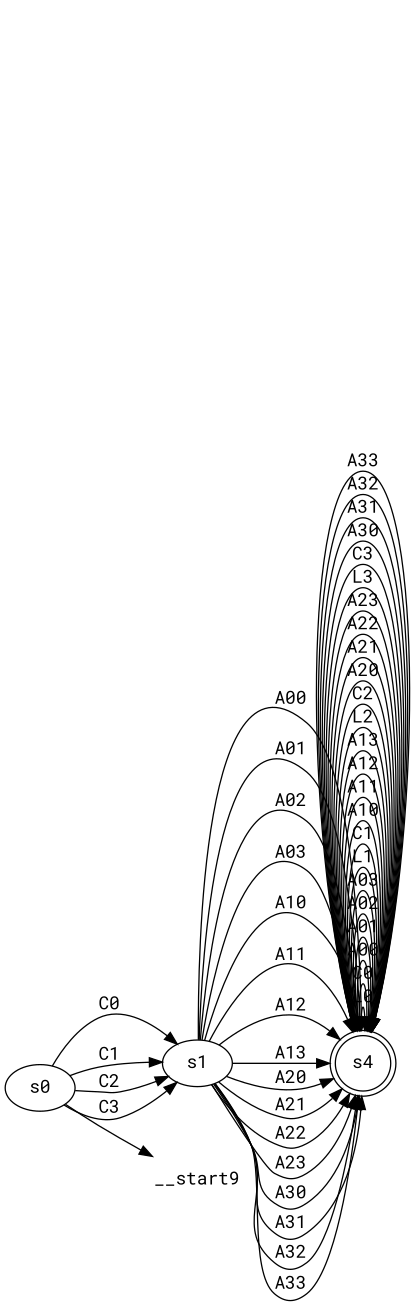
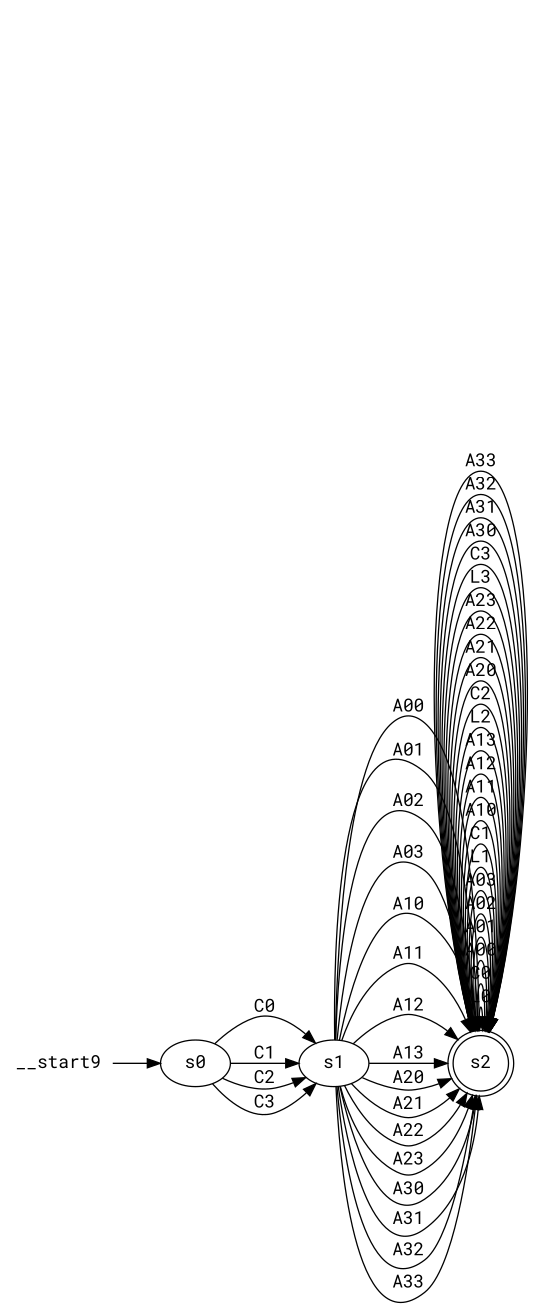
(363, 1063) -> (481, 1063)
(103, 1128) -> (130, 1063)
